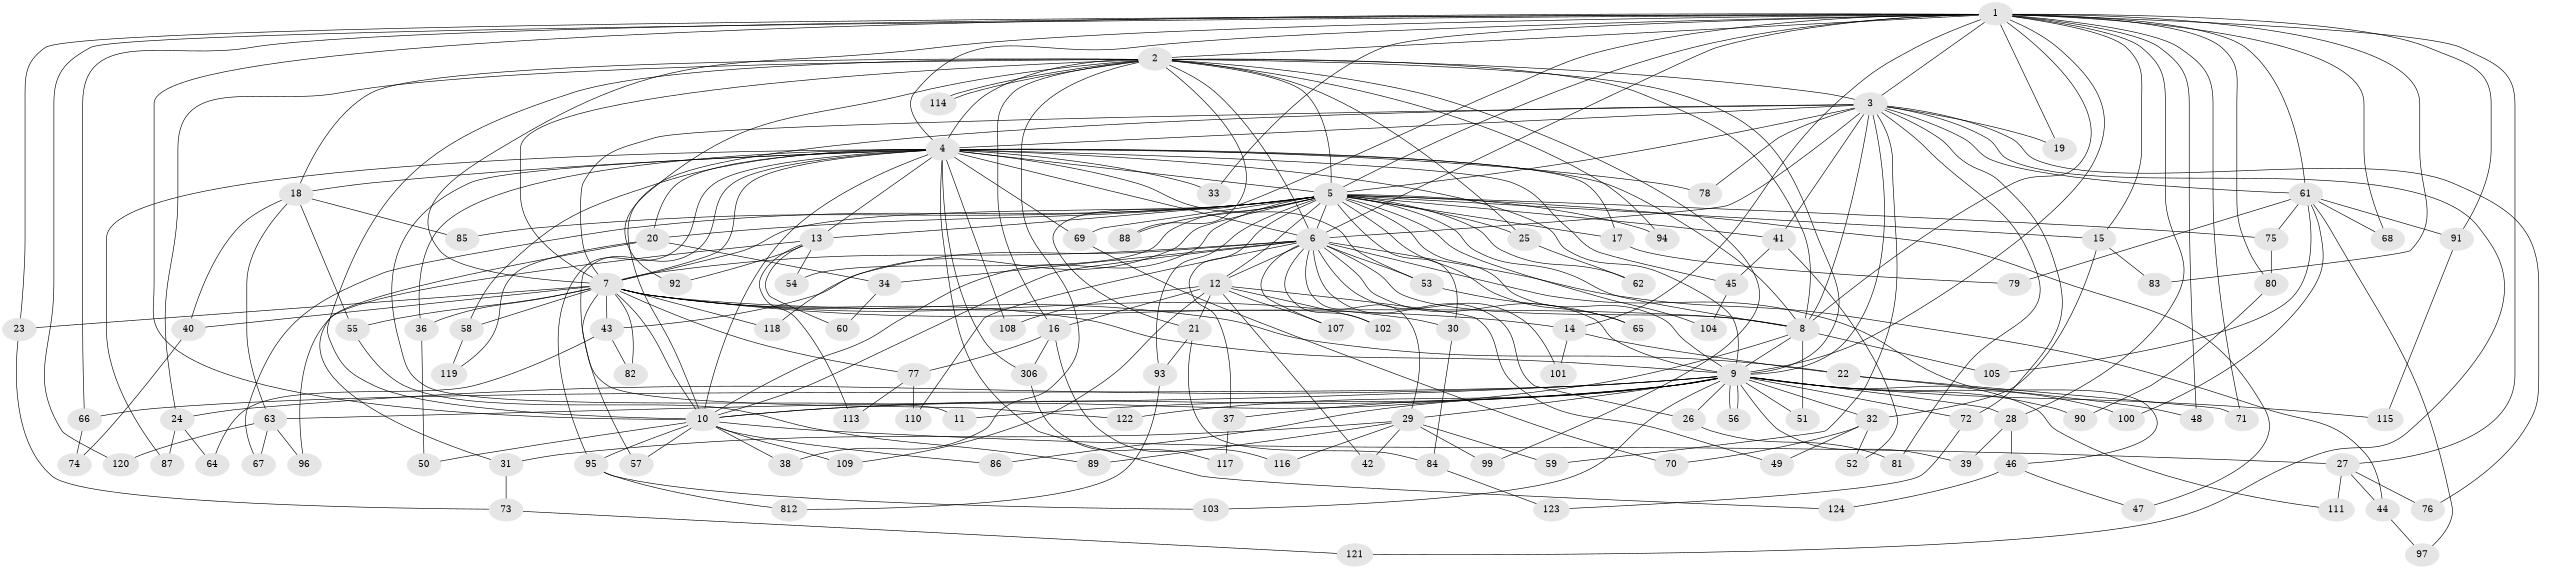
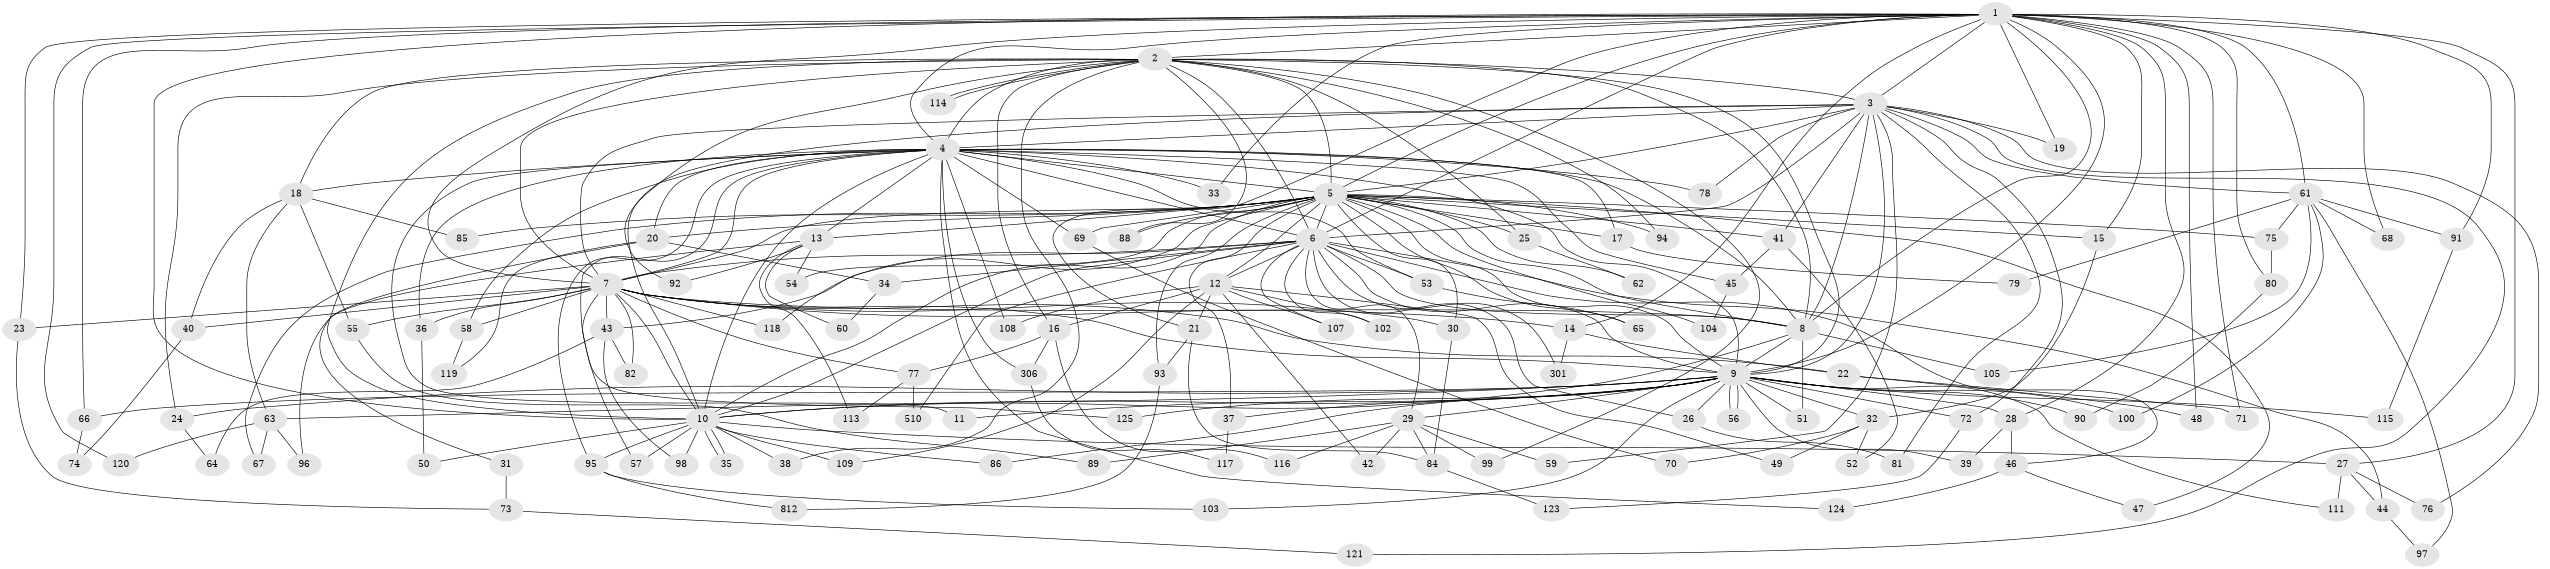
(2155, 284) -> none
(1558, 375) -> (1558, 375)
(913, 420) -> (913, 420)
(1125, 420) -> (1125, 420)
(1087, 436) -> (1420, 442)
(167, 465) -> none
none -> (682, 465)
none -> (727, 465)
